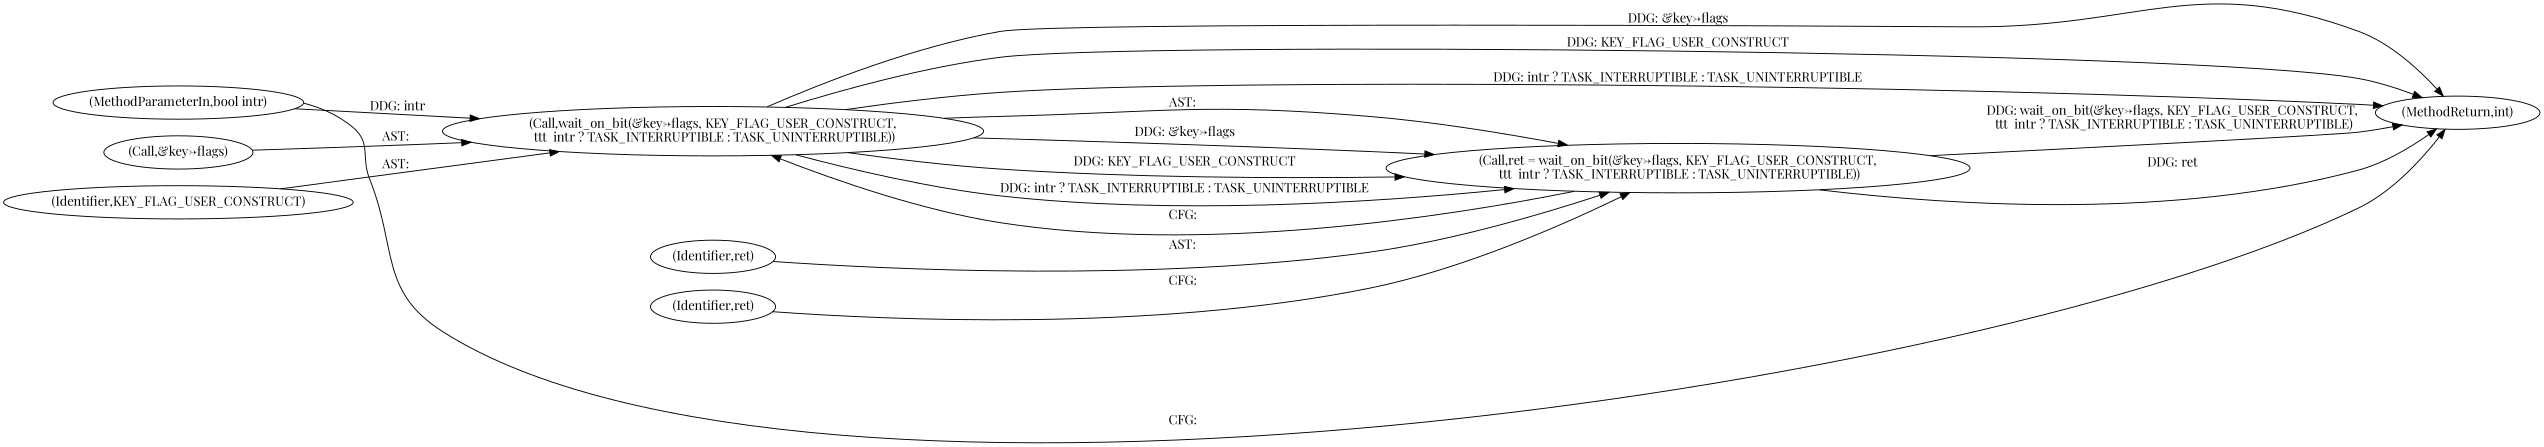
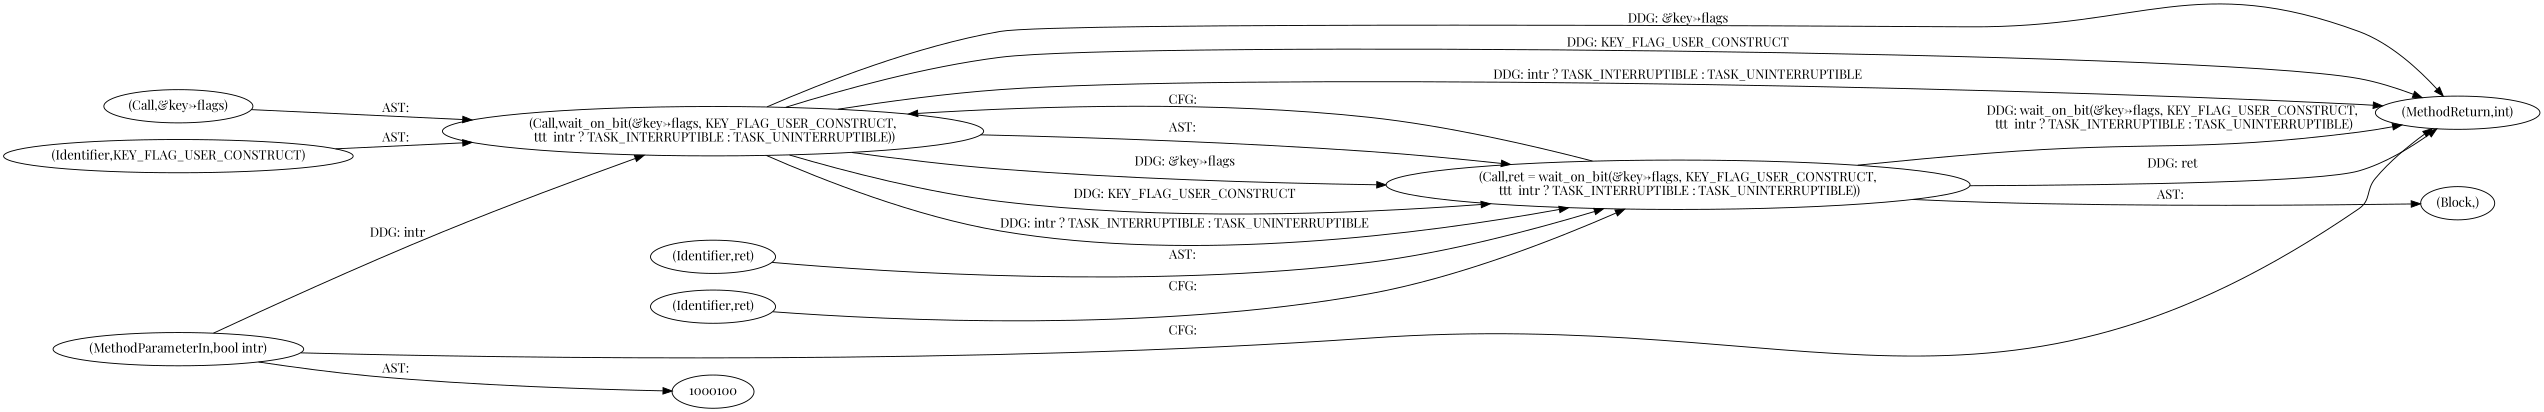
none -> (2458, 203)
none -> (713, 392)
